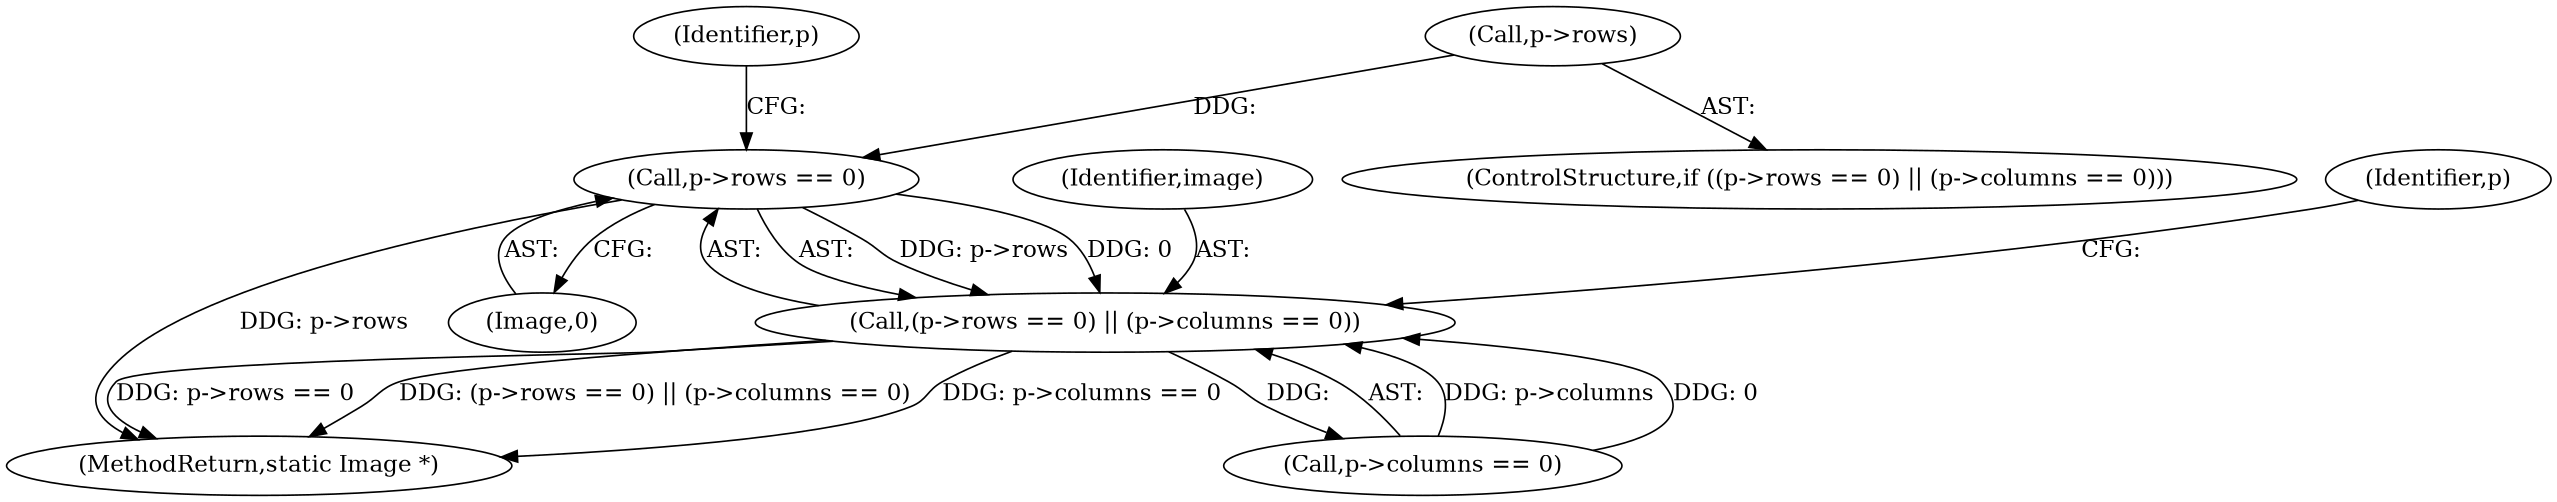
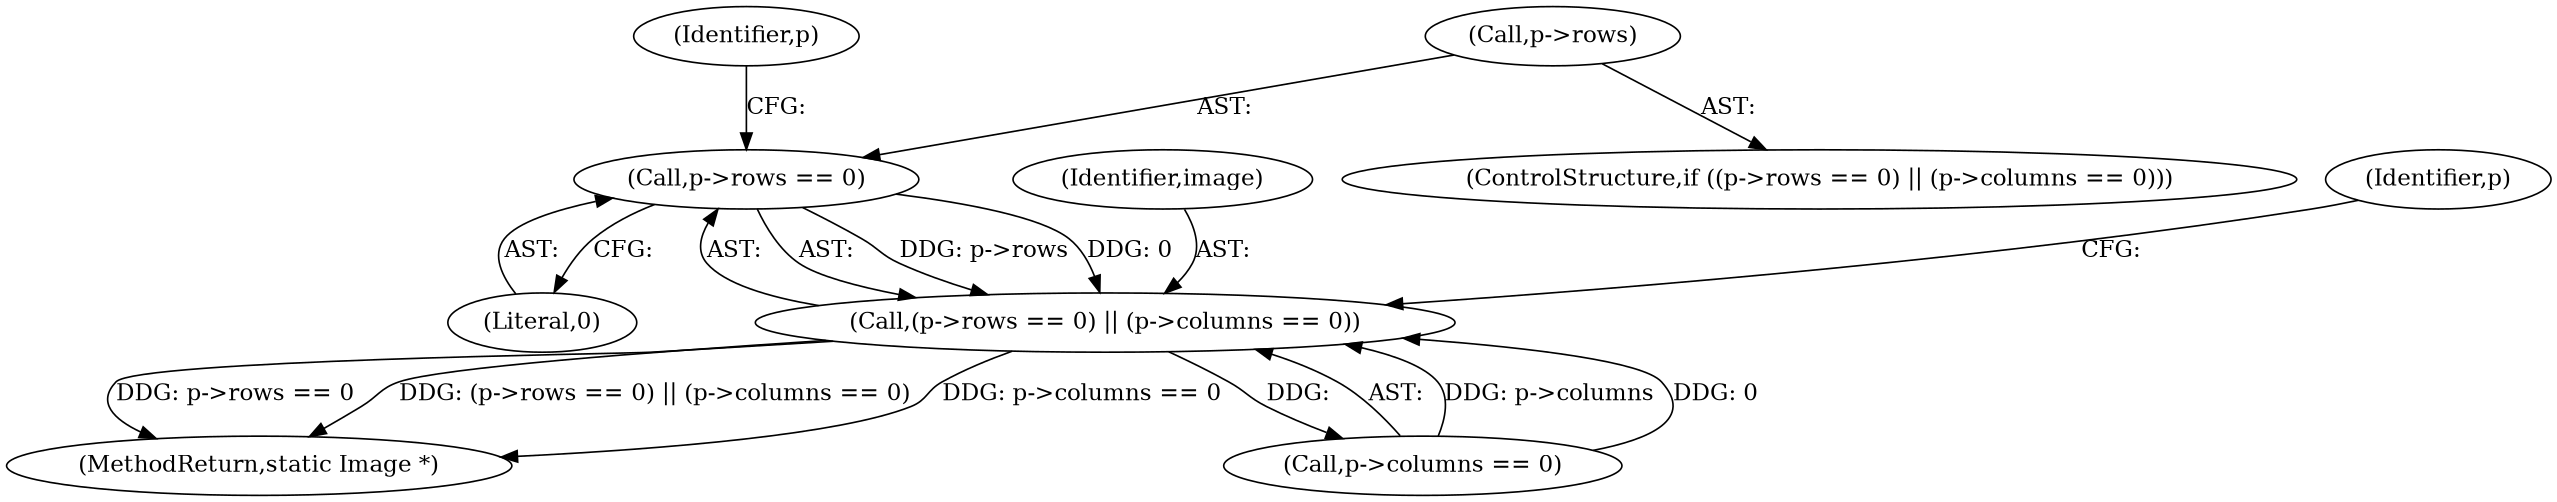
(1229, 108) -> (1229, 108)
(317, 268) -> none
(542, 323) -> (542, 323)
